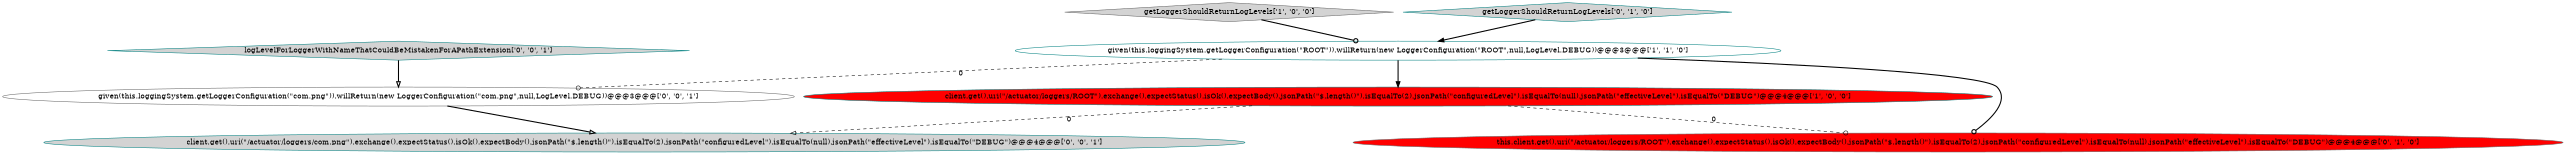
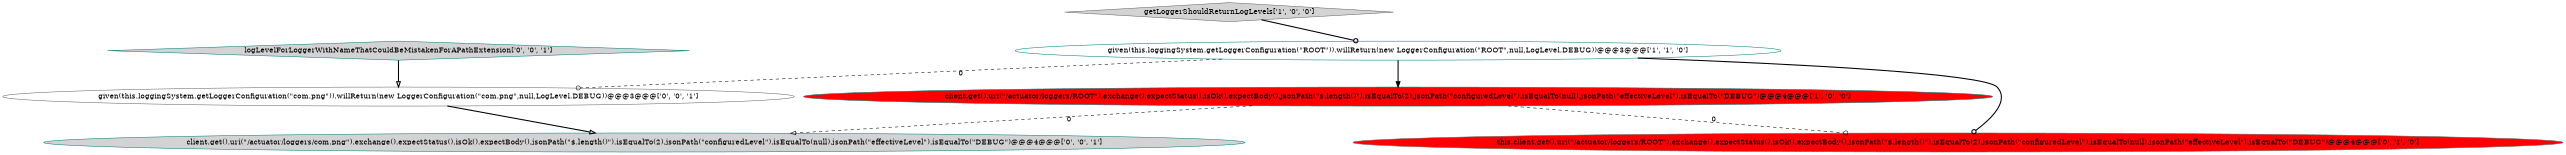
(1568, 12) -> none
